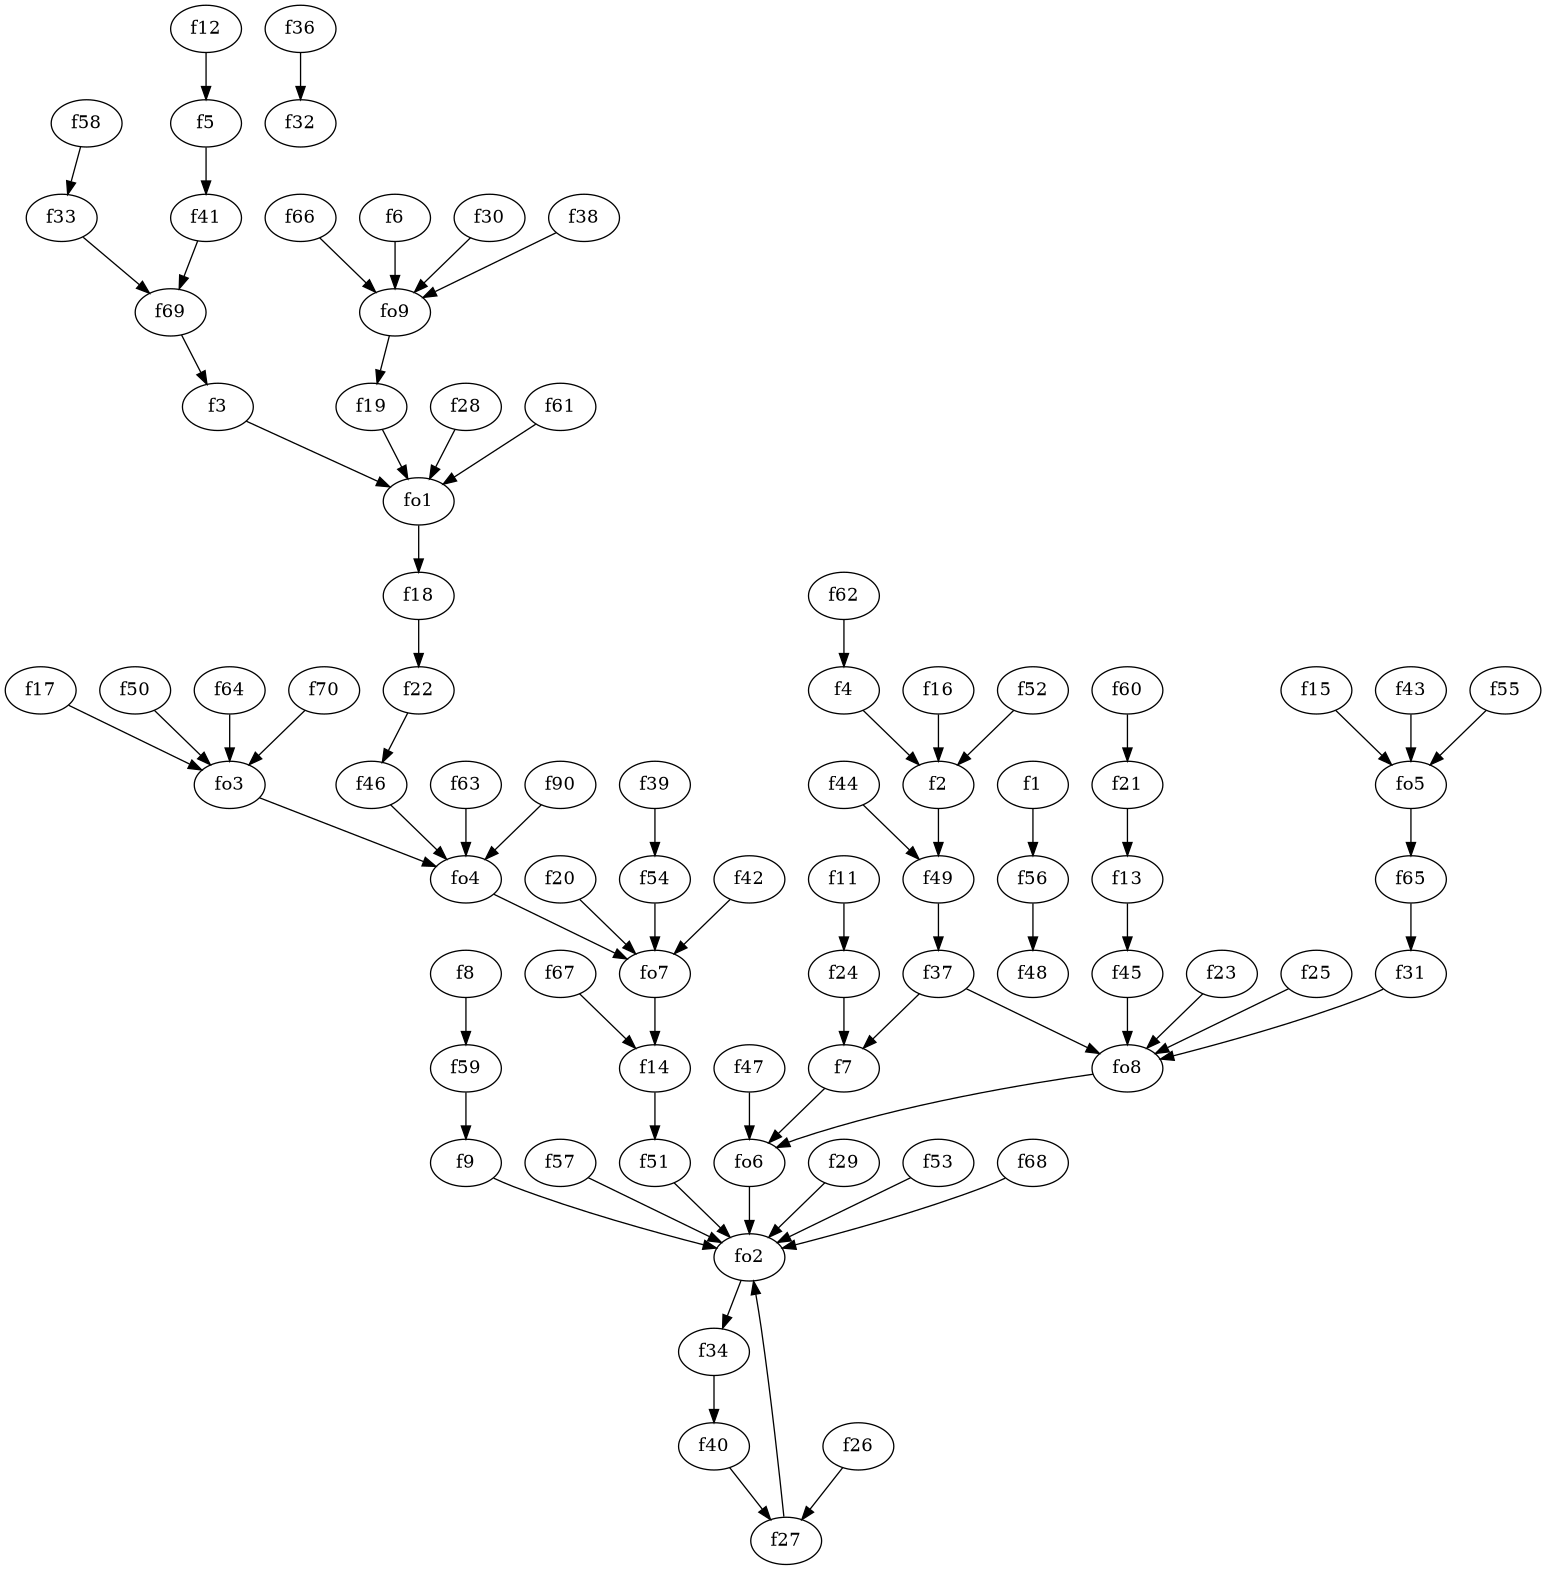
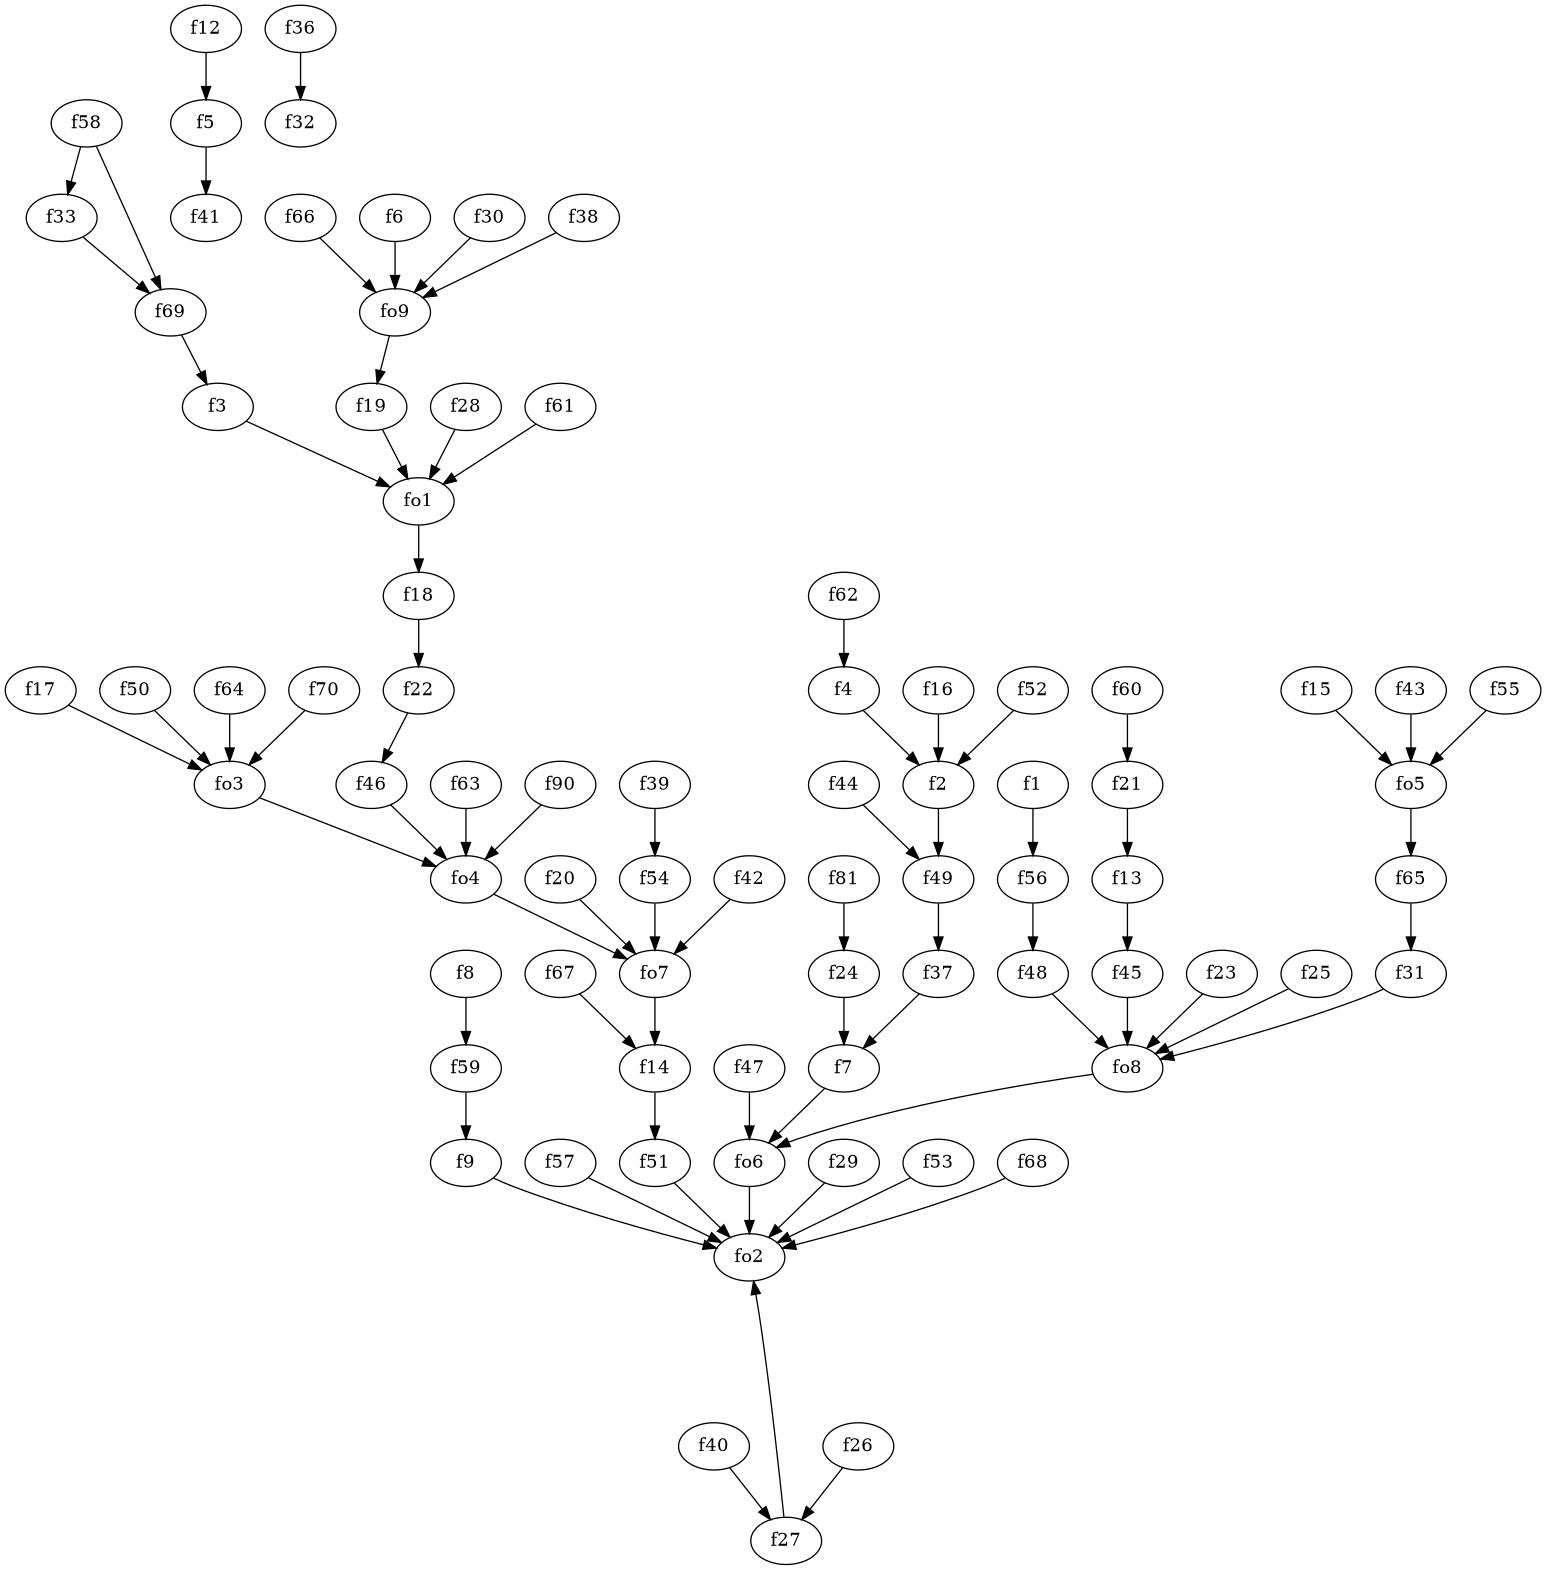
(191, 259) -> (126, 212)
(844, 879) -> (844, 879)
(1027, 1018) -> (1075, 1016)
(714, 1352) -> none
